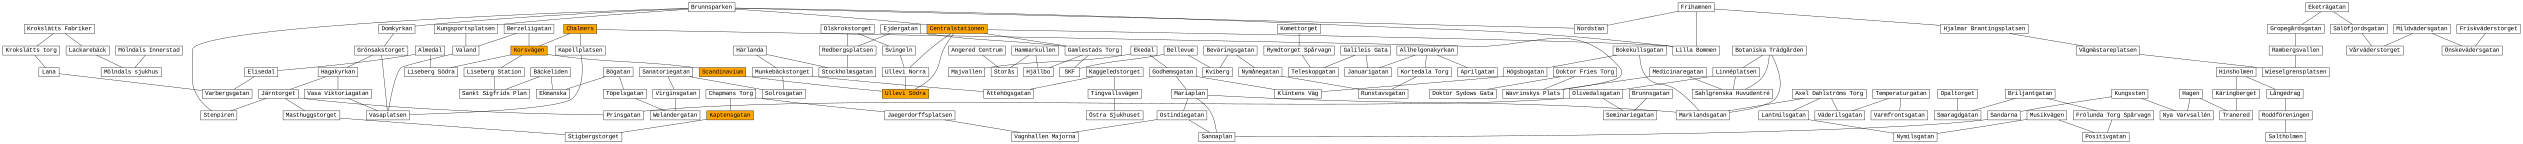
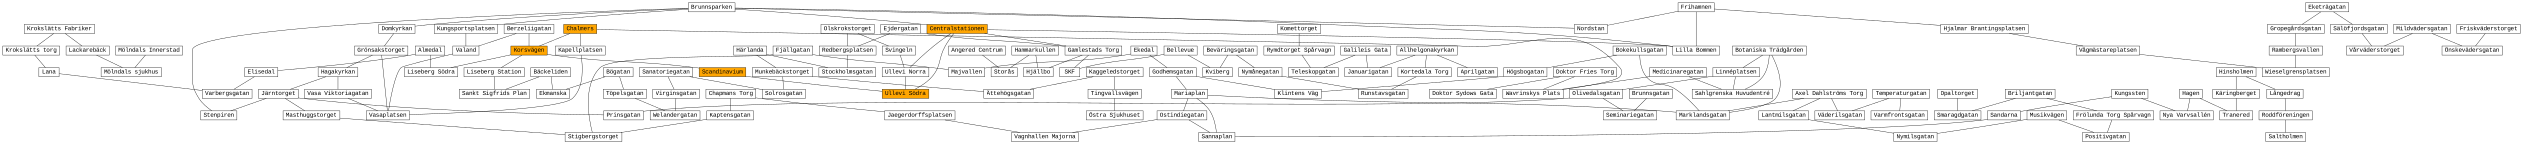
none -> (793, 51)
(730, 115) -> (730, 115)
